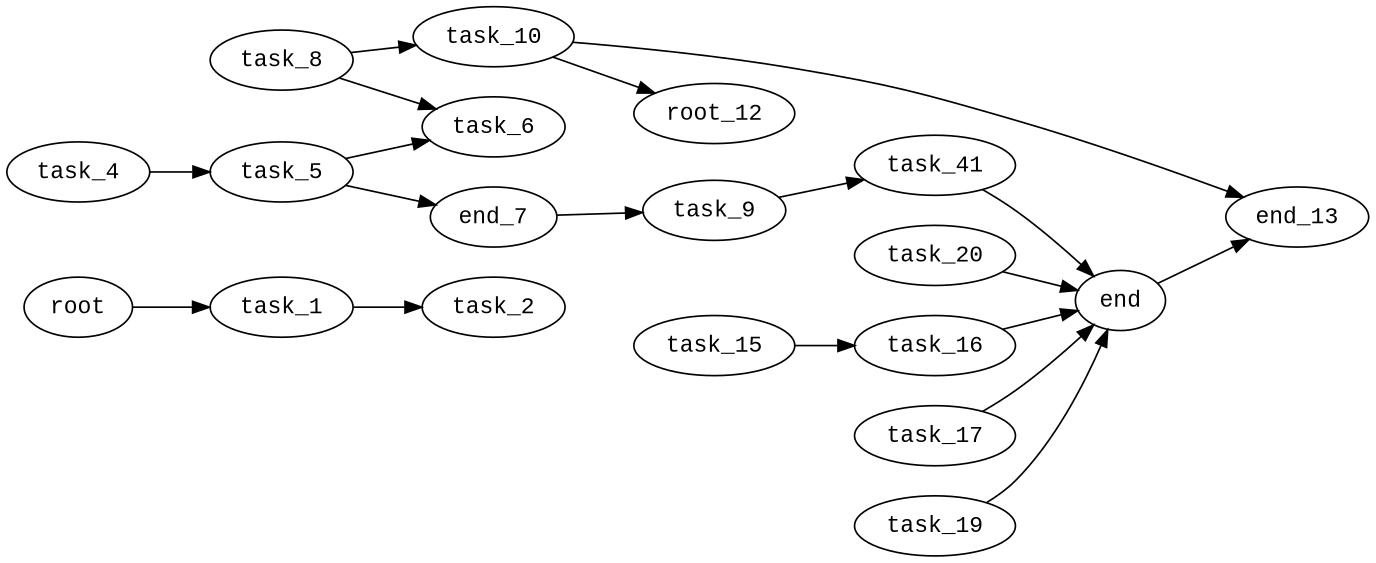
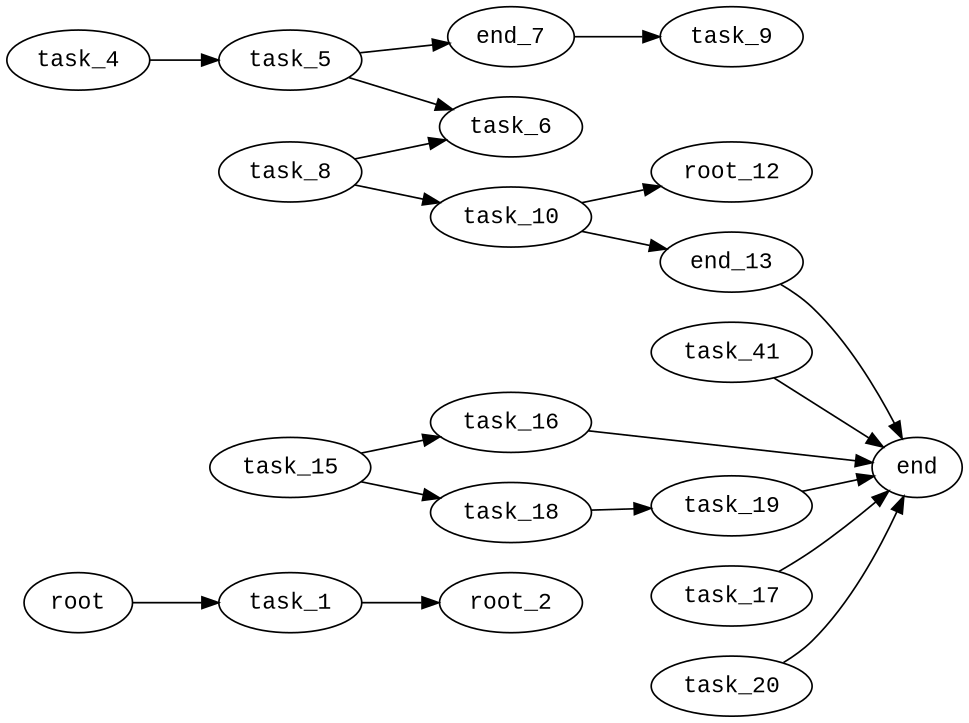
(813, 190) -> none
(1196, 265) -> (846, 346)
(494, 307) -> (511, 603)
none -> (511, 513)
